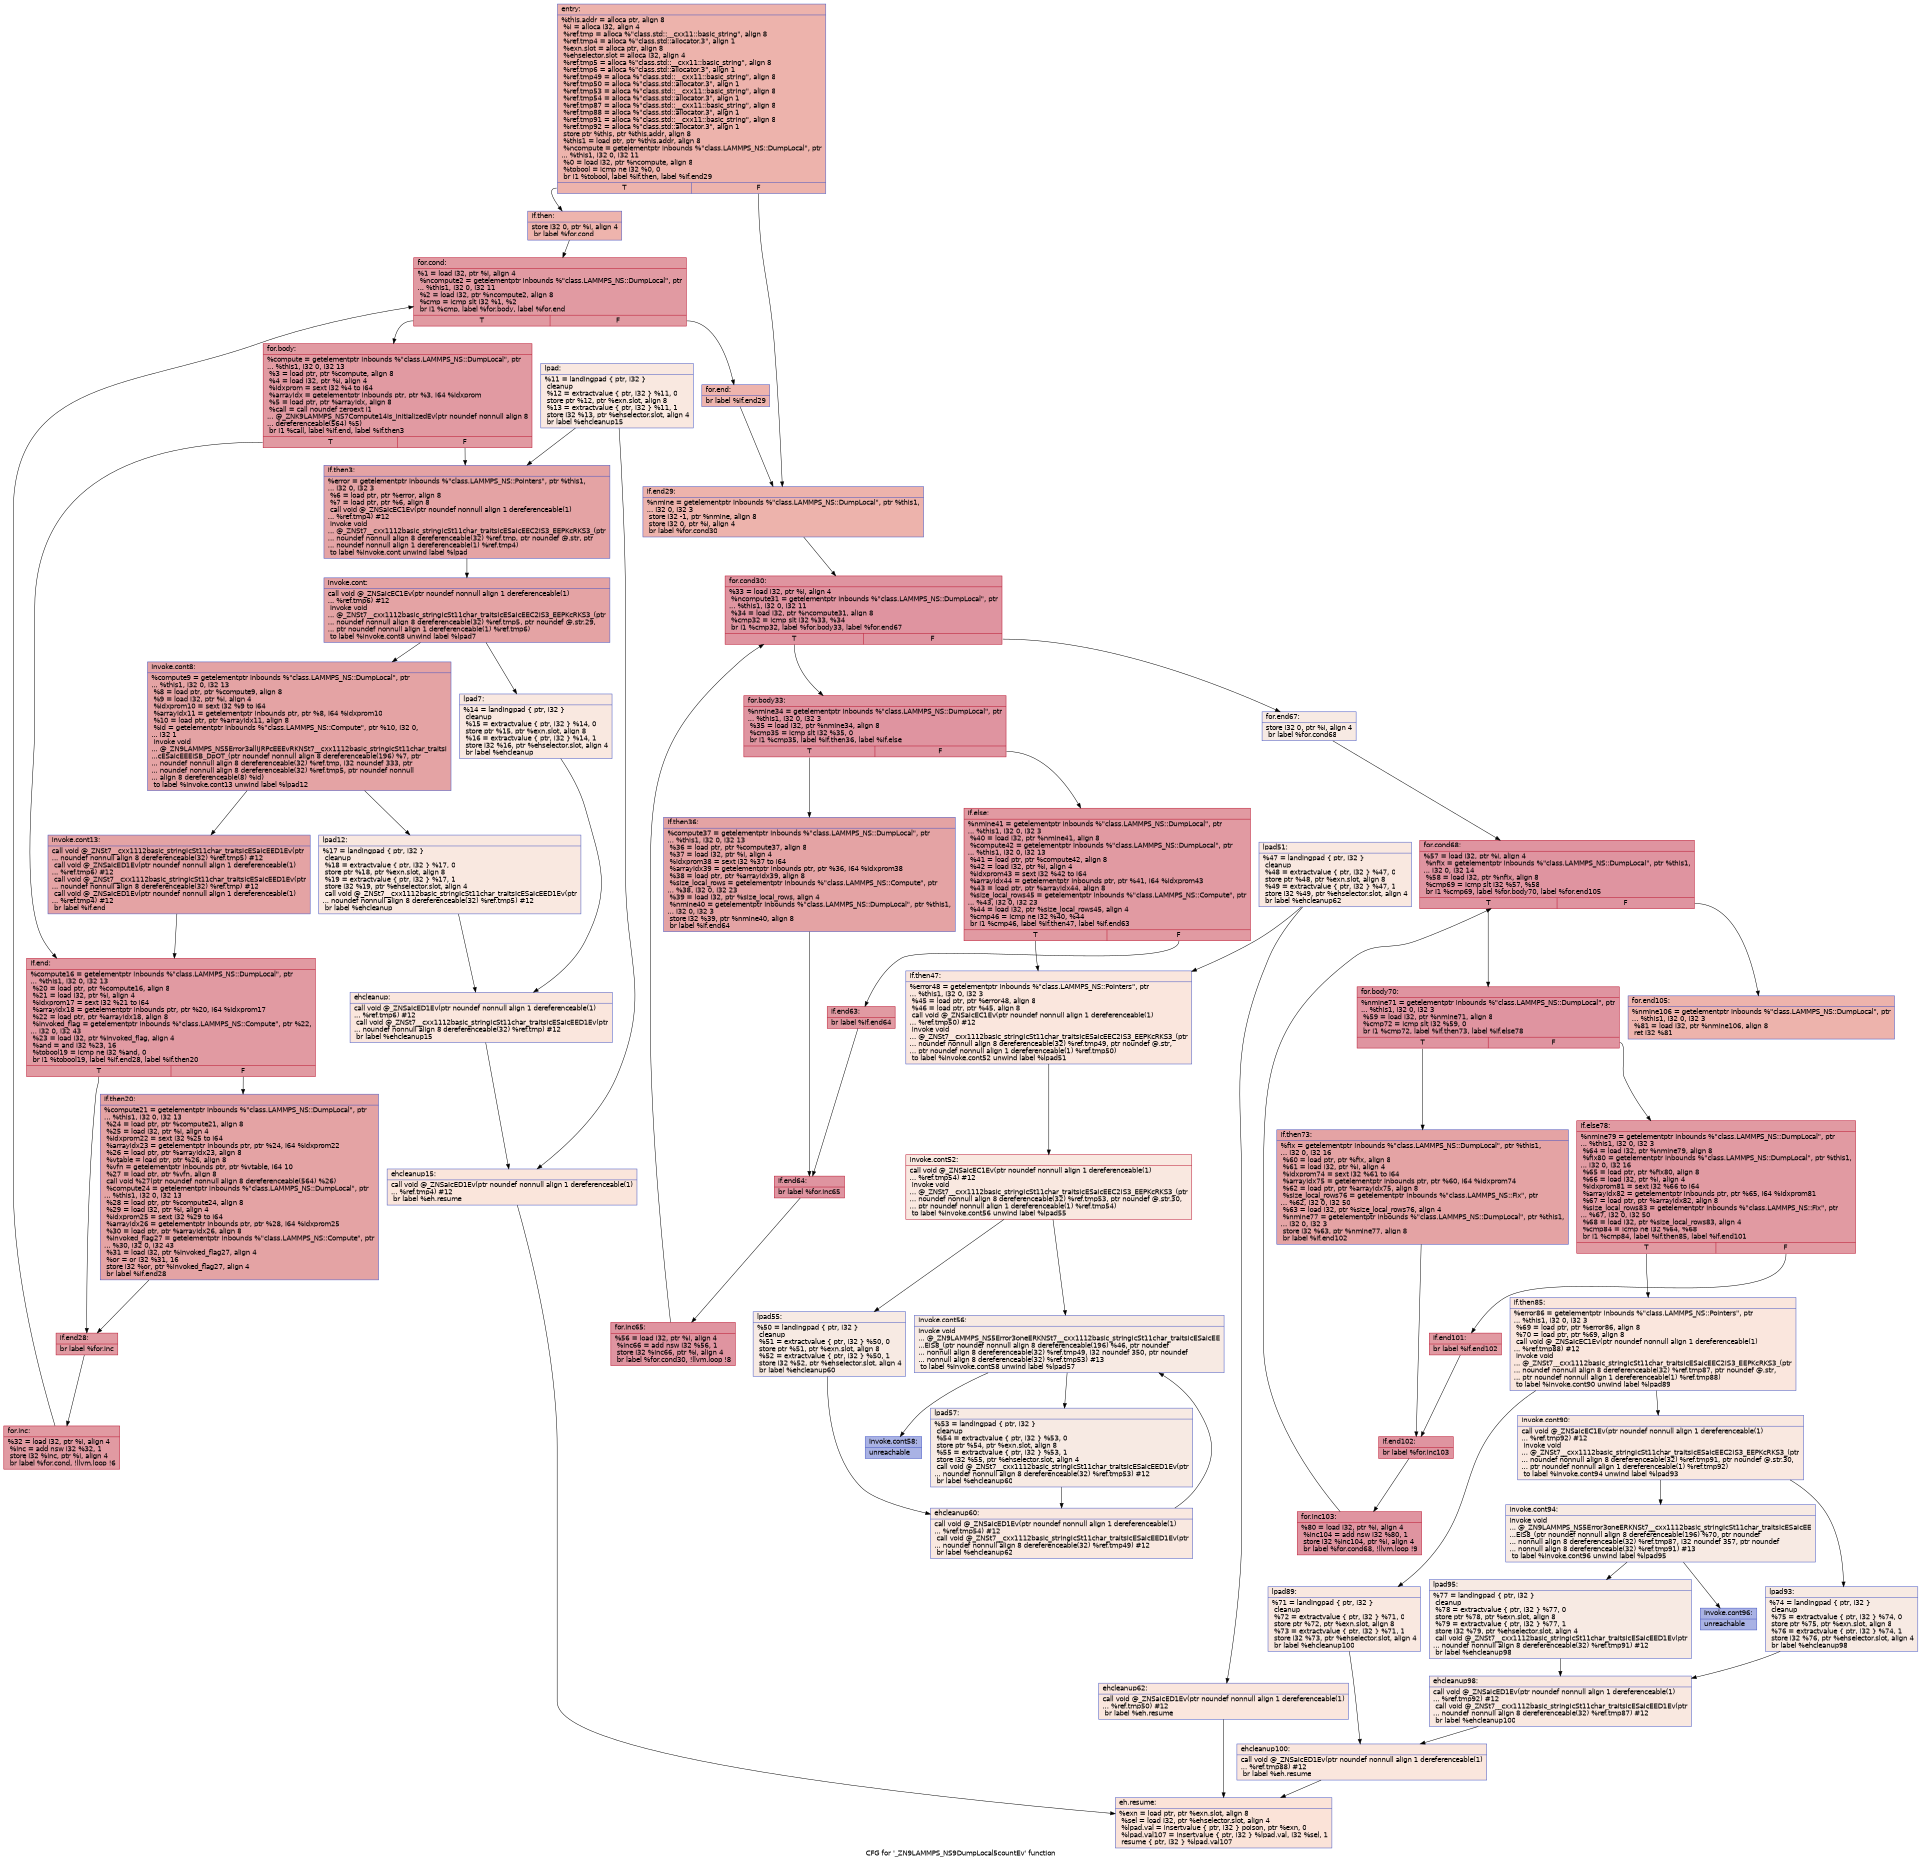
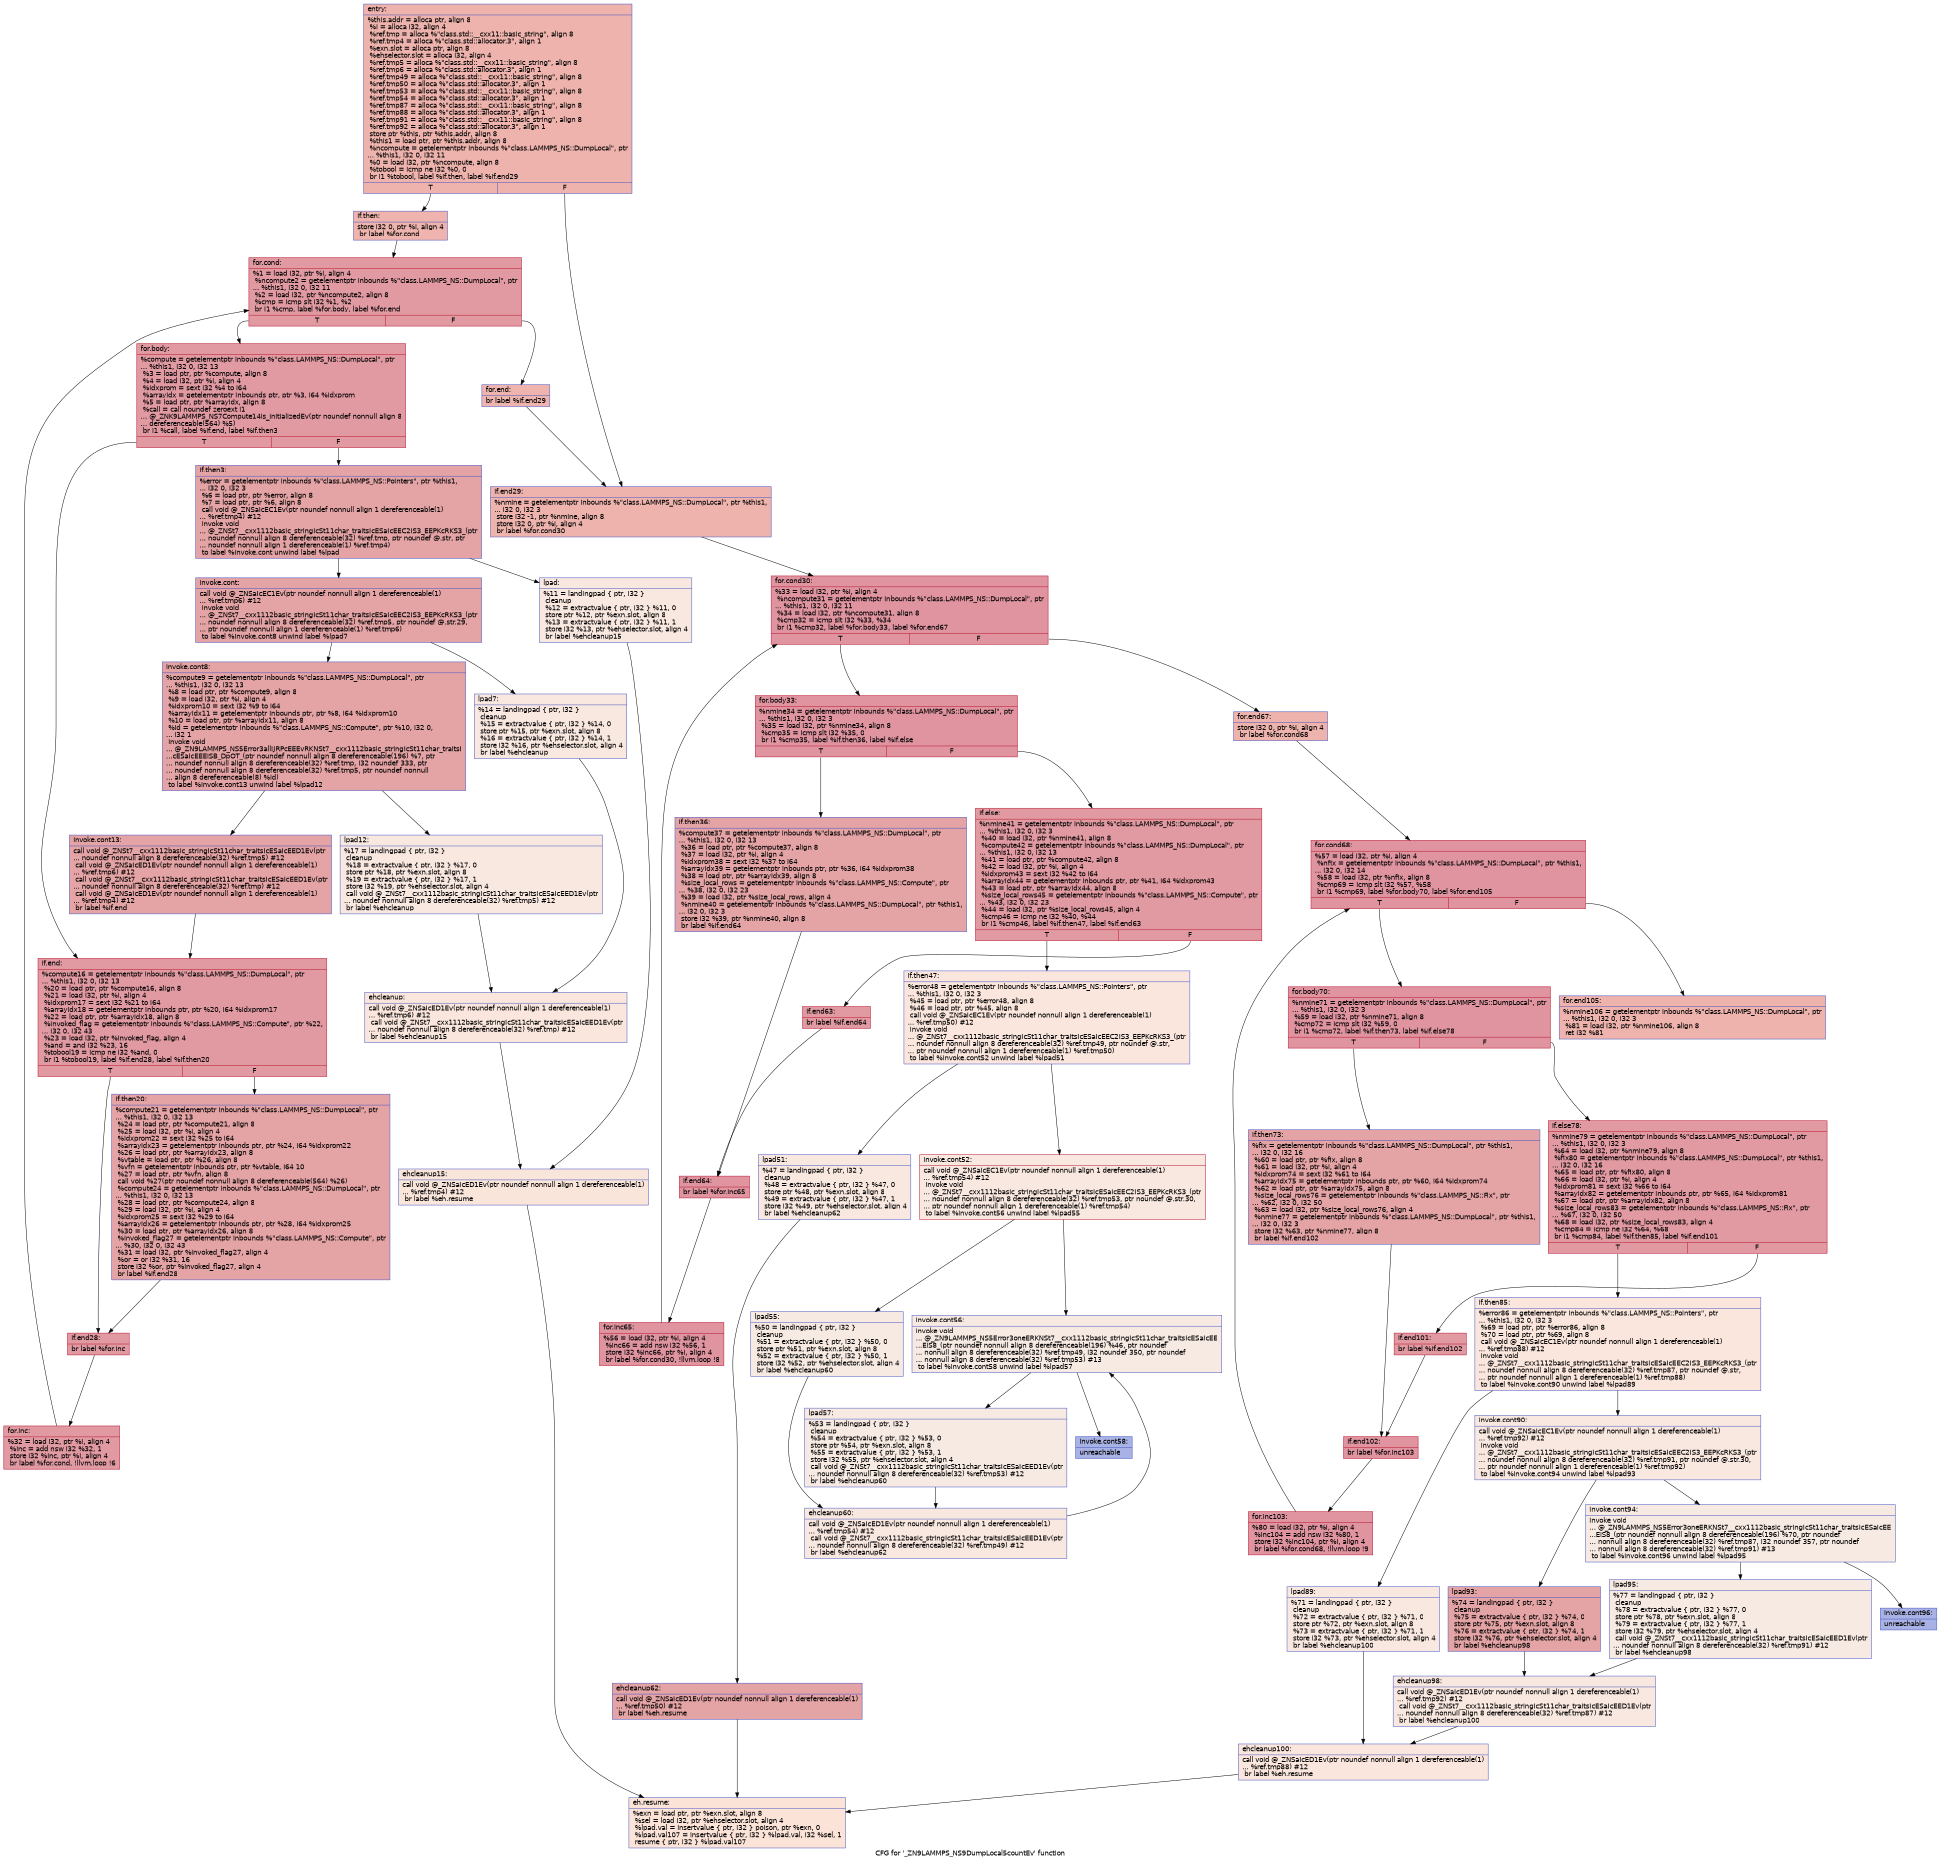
(553, 445) -> (502, 570)
(1309, 726) -> (1281, 726)
(1252, 943) -> (905, 1103)
(1842, 1619) -> (1524, 1619)
(1224, 1701) -> (737, 1701)
